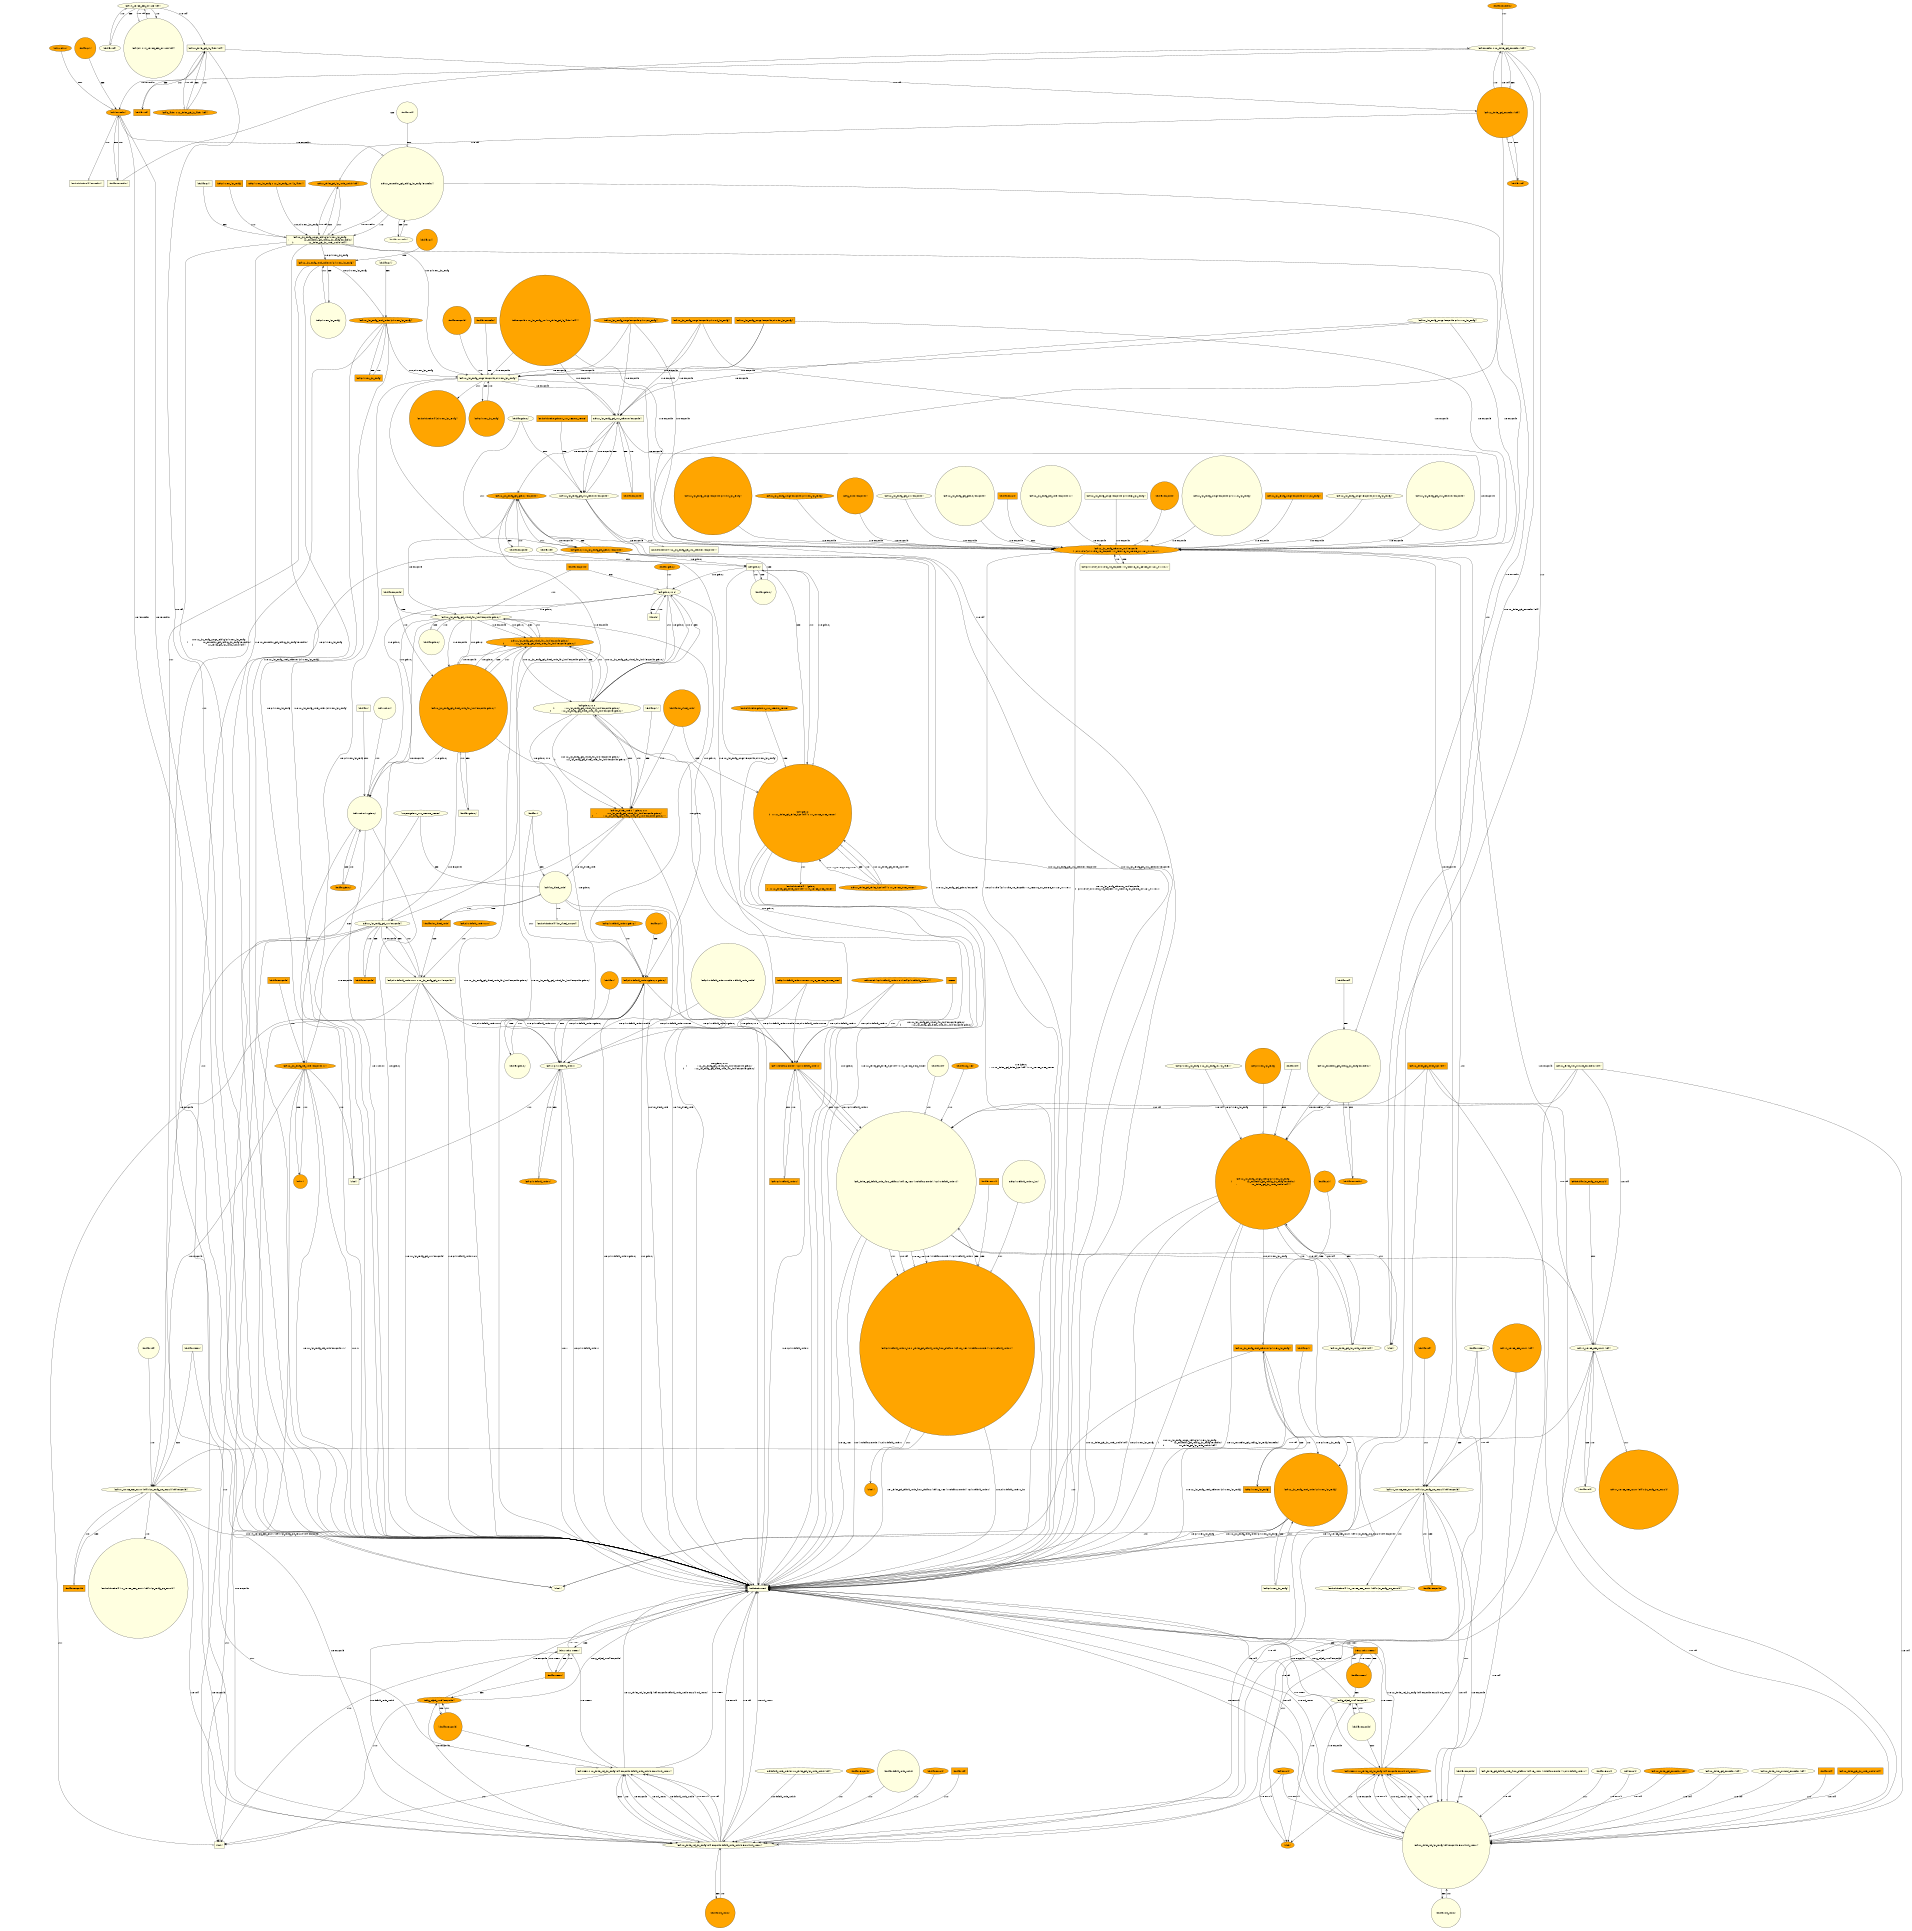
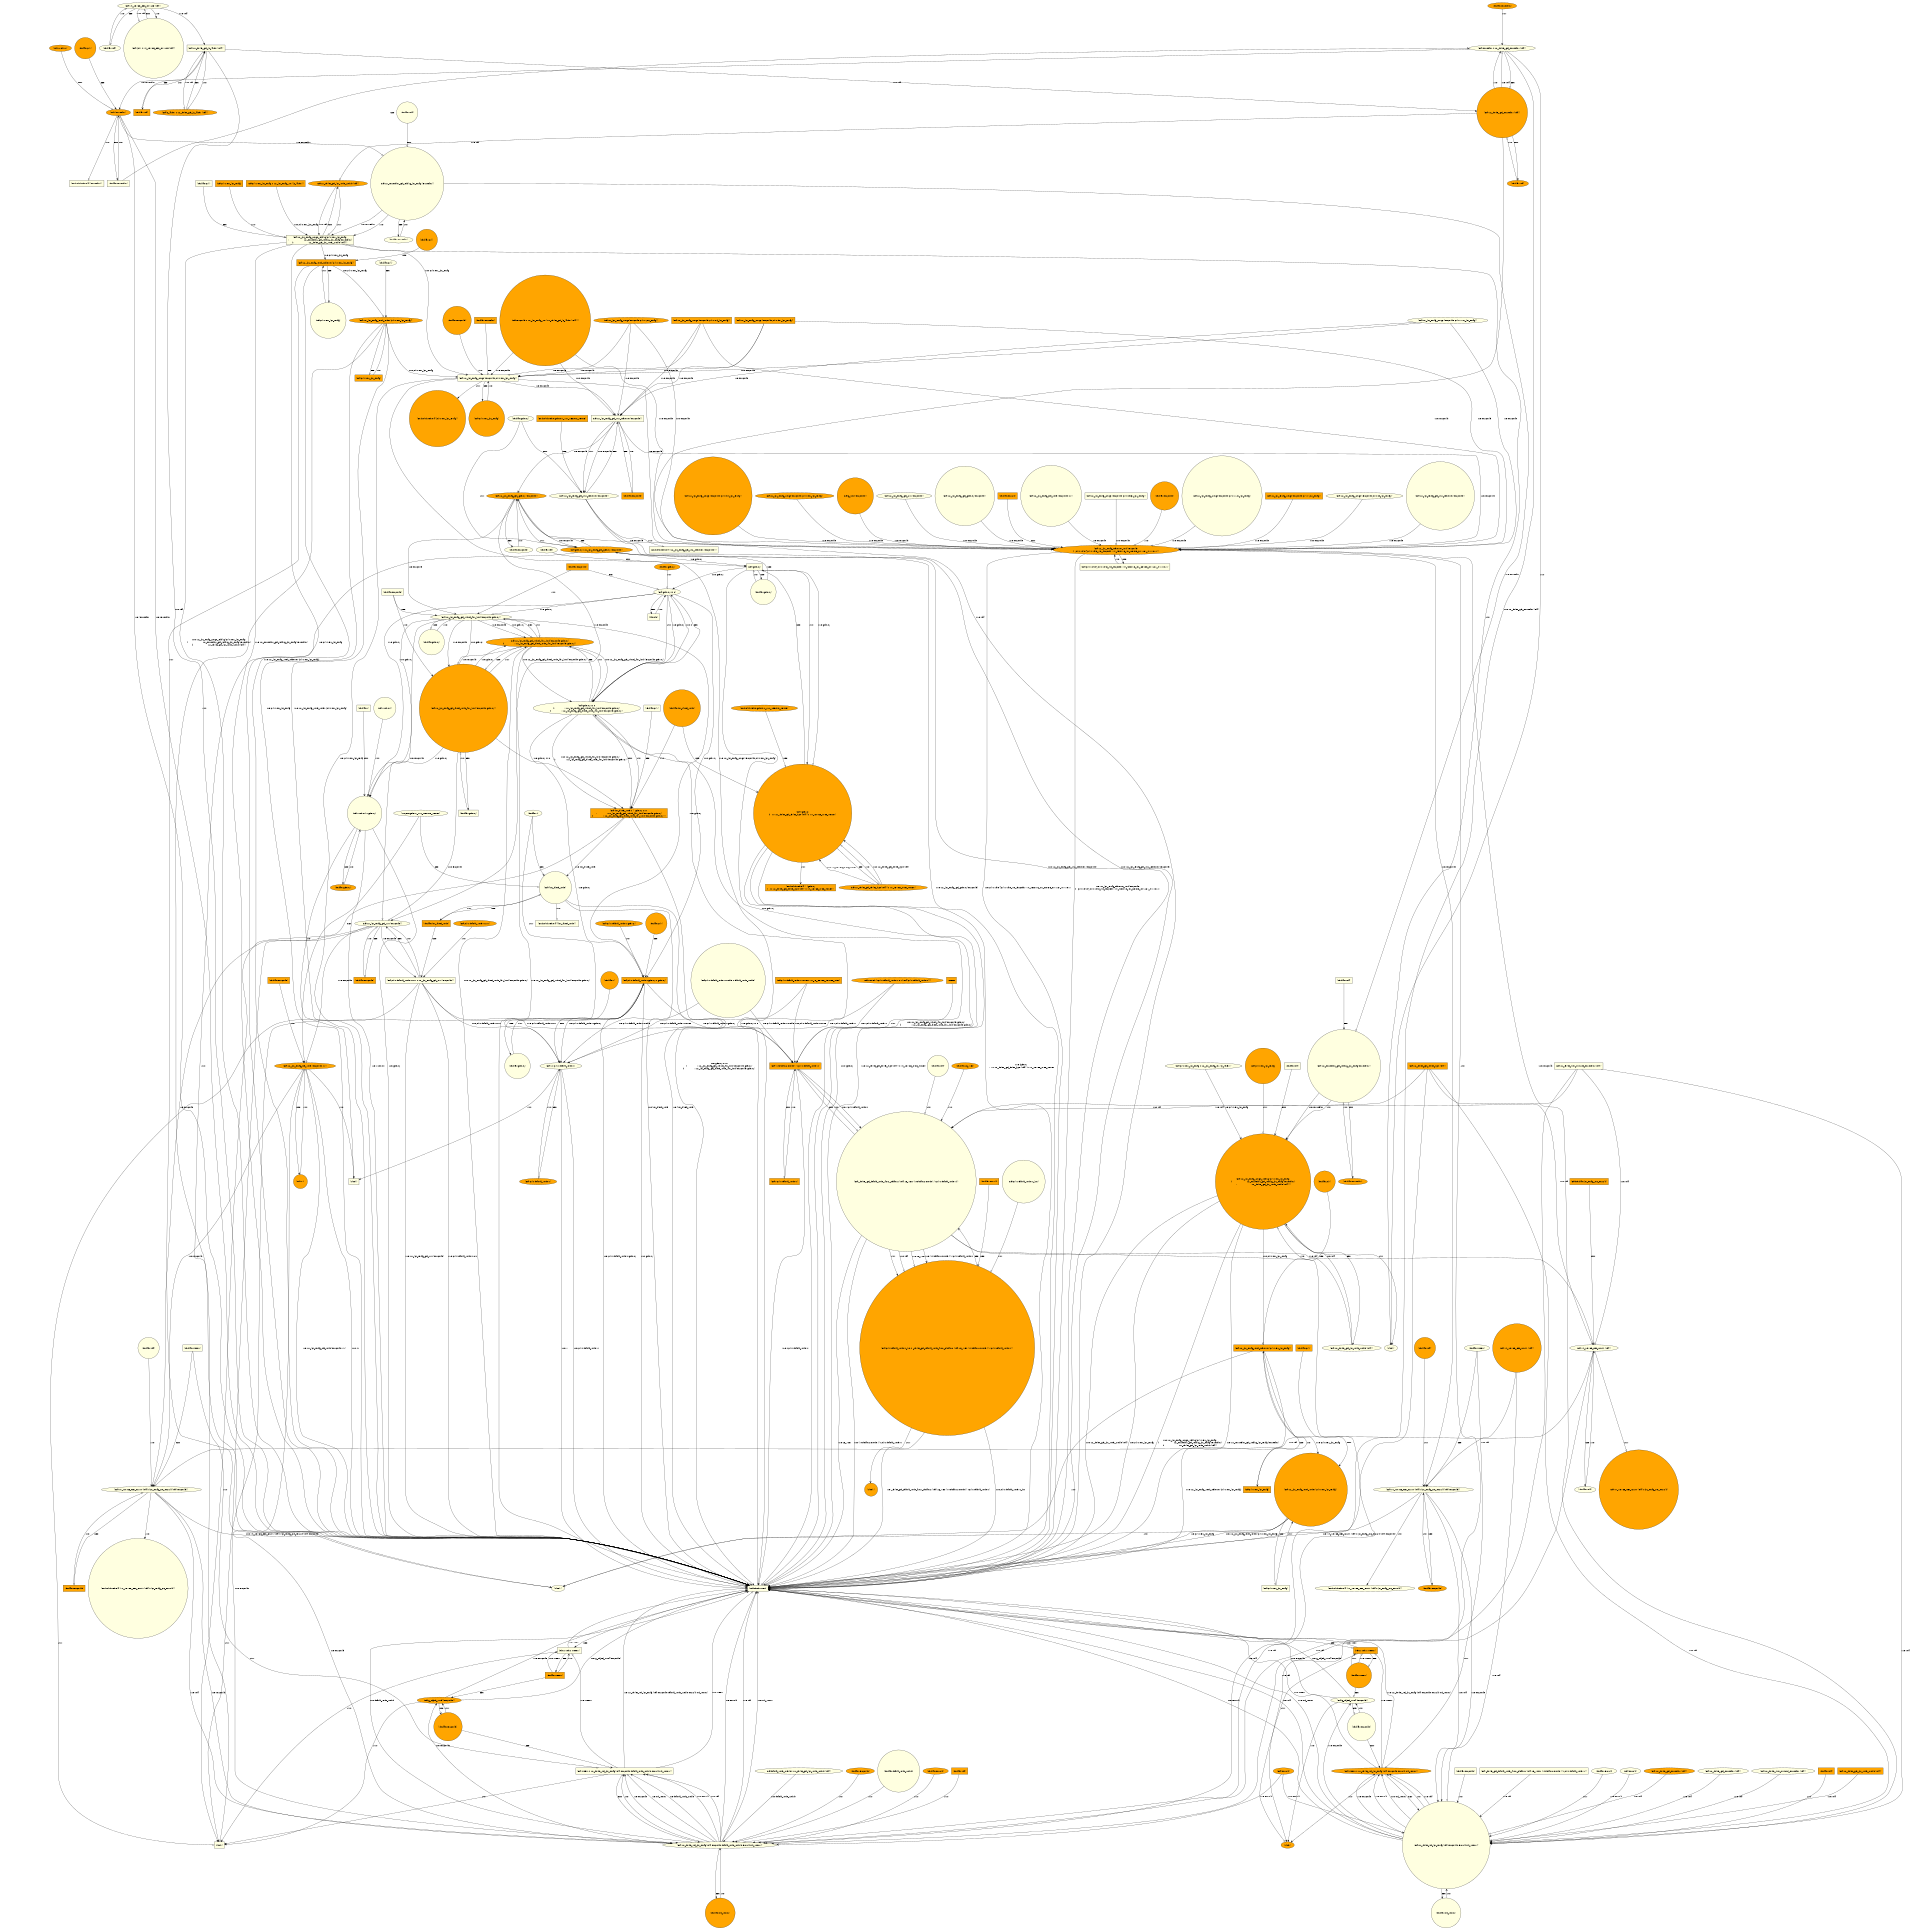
(855, 496) -> (855, 496)
(557, 923) -> (557, 923)
